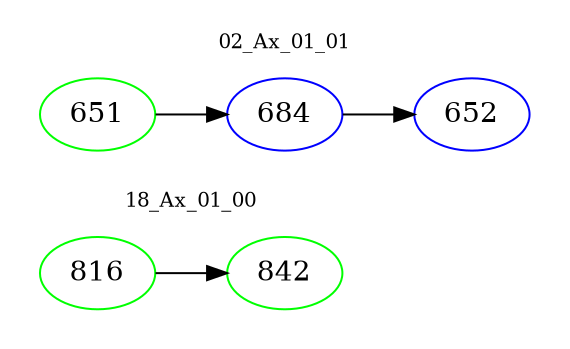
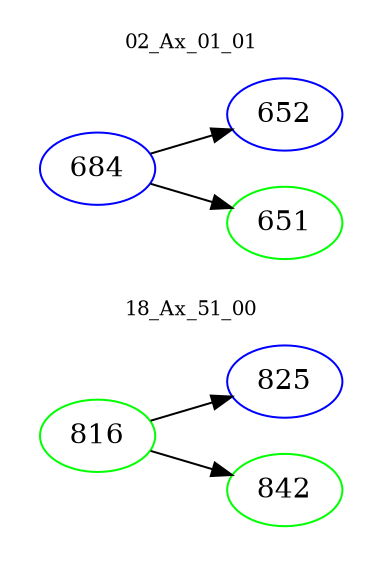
(181, 114) -> (181, 193)
(191, 202) -> (191, 310)
none -> (285, 382)
